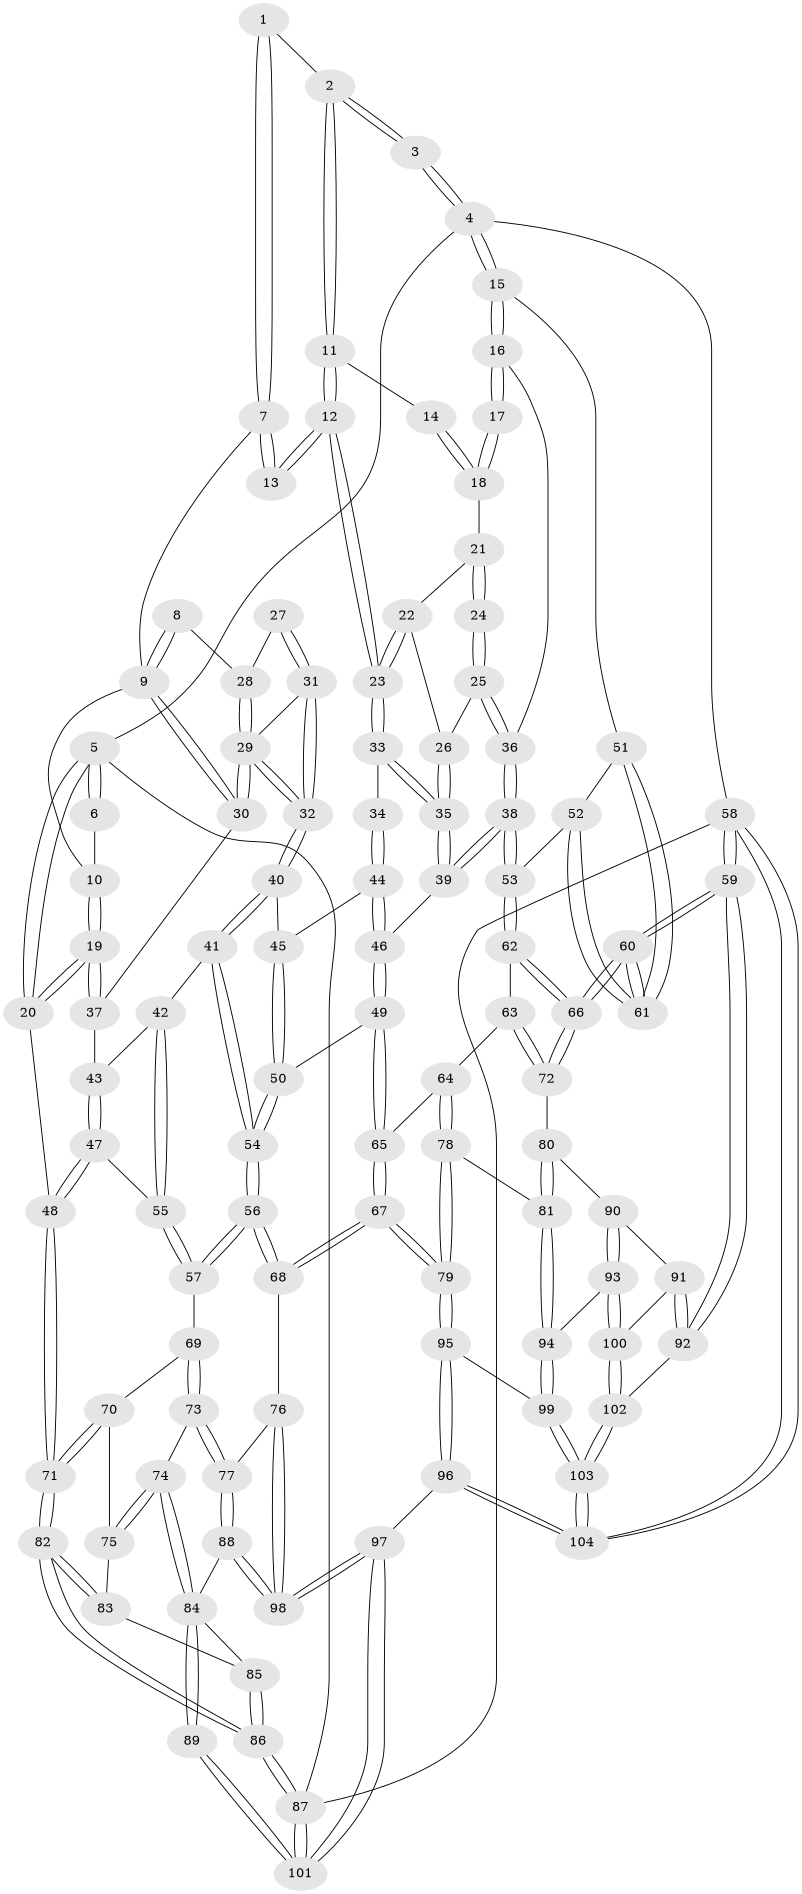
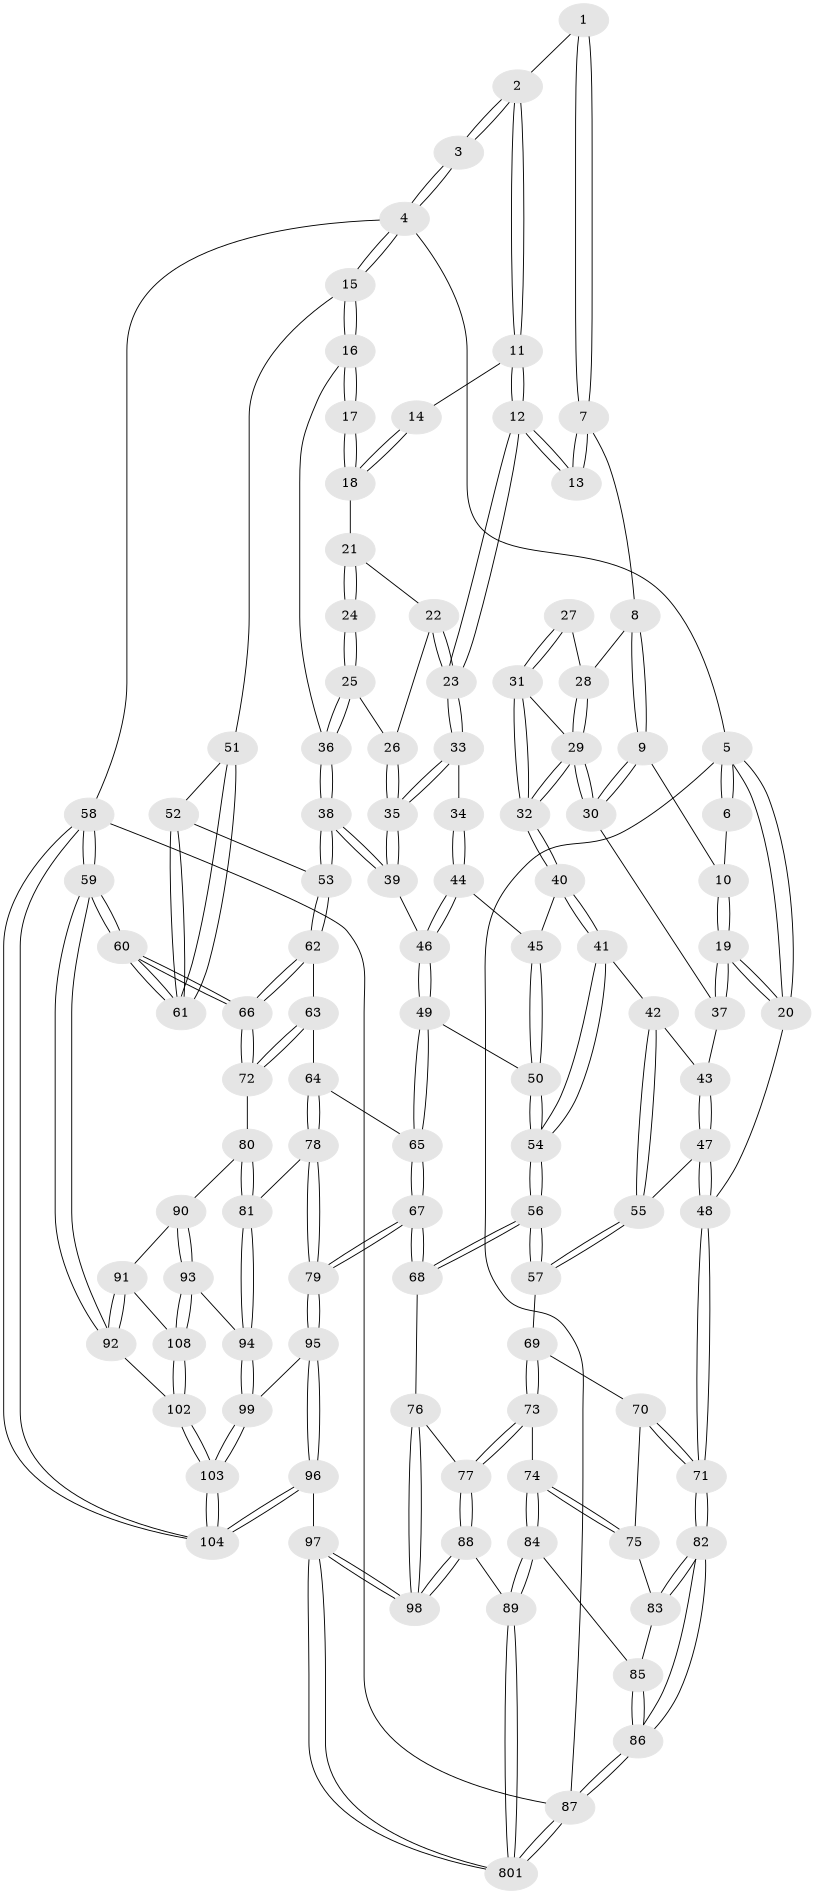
(171, 539) -> (622, 514)
(615, 1344) -> (179, 1344)
(210, 1576) -> (489, 1576)
(301, 1874) -> (511, 1874)
